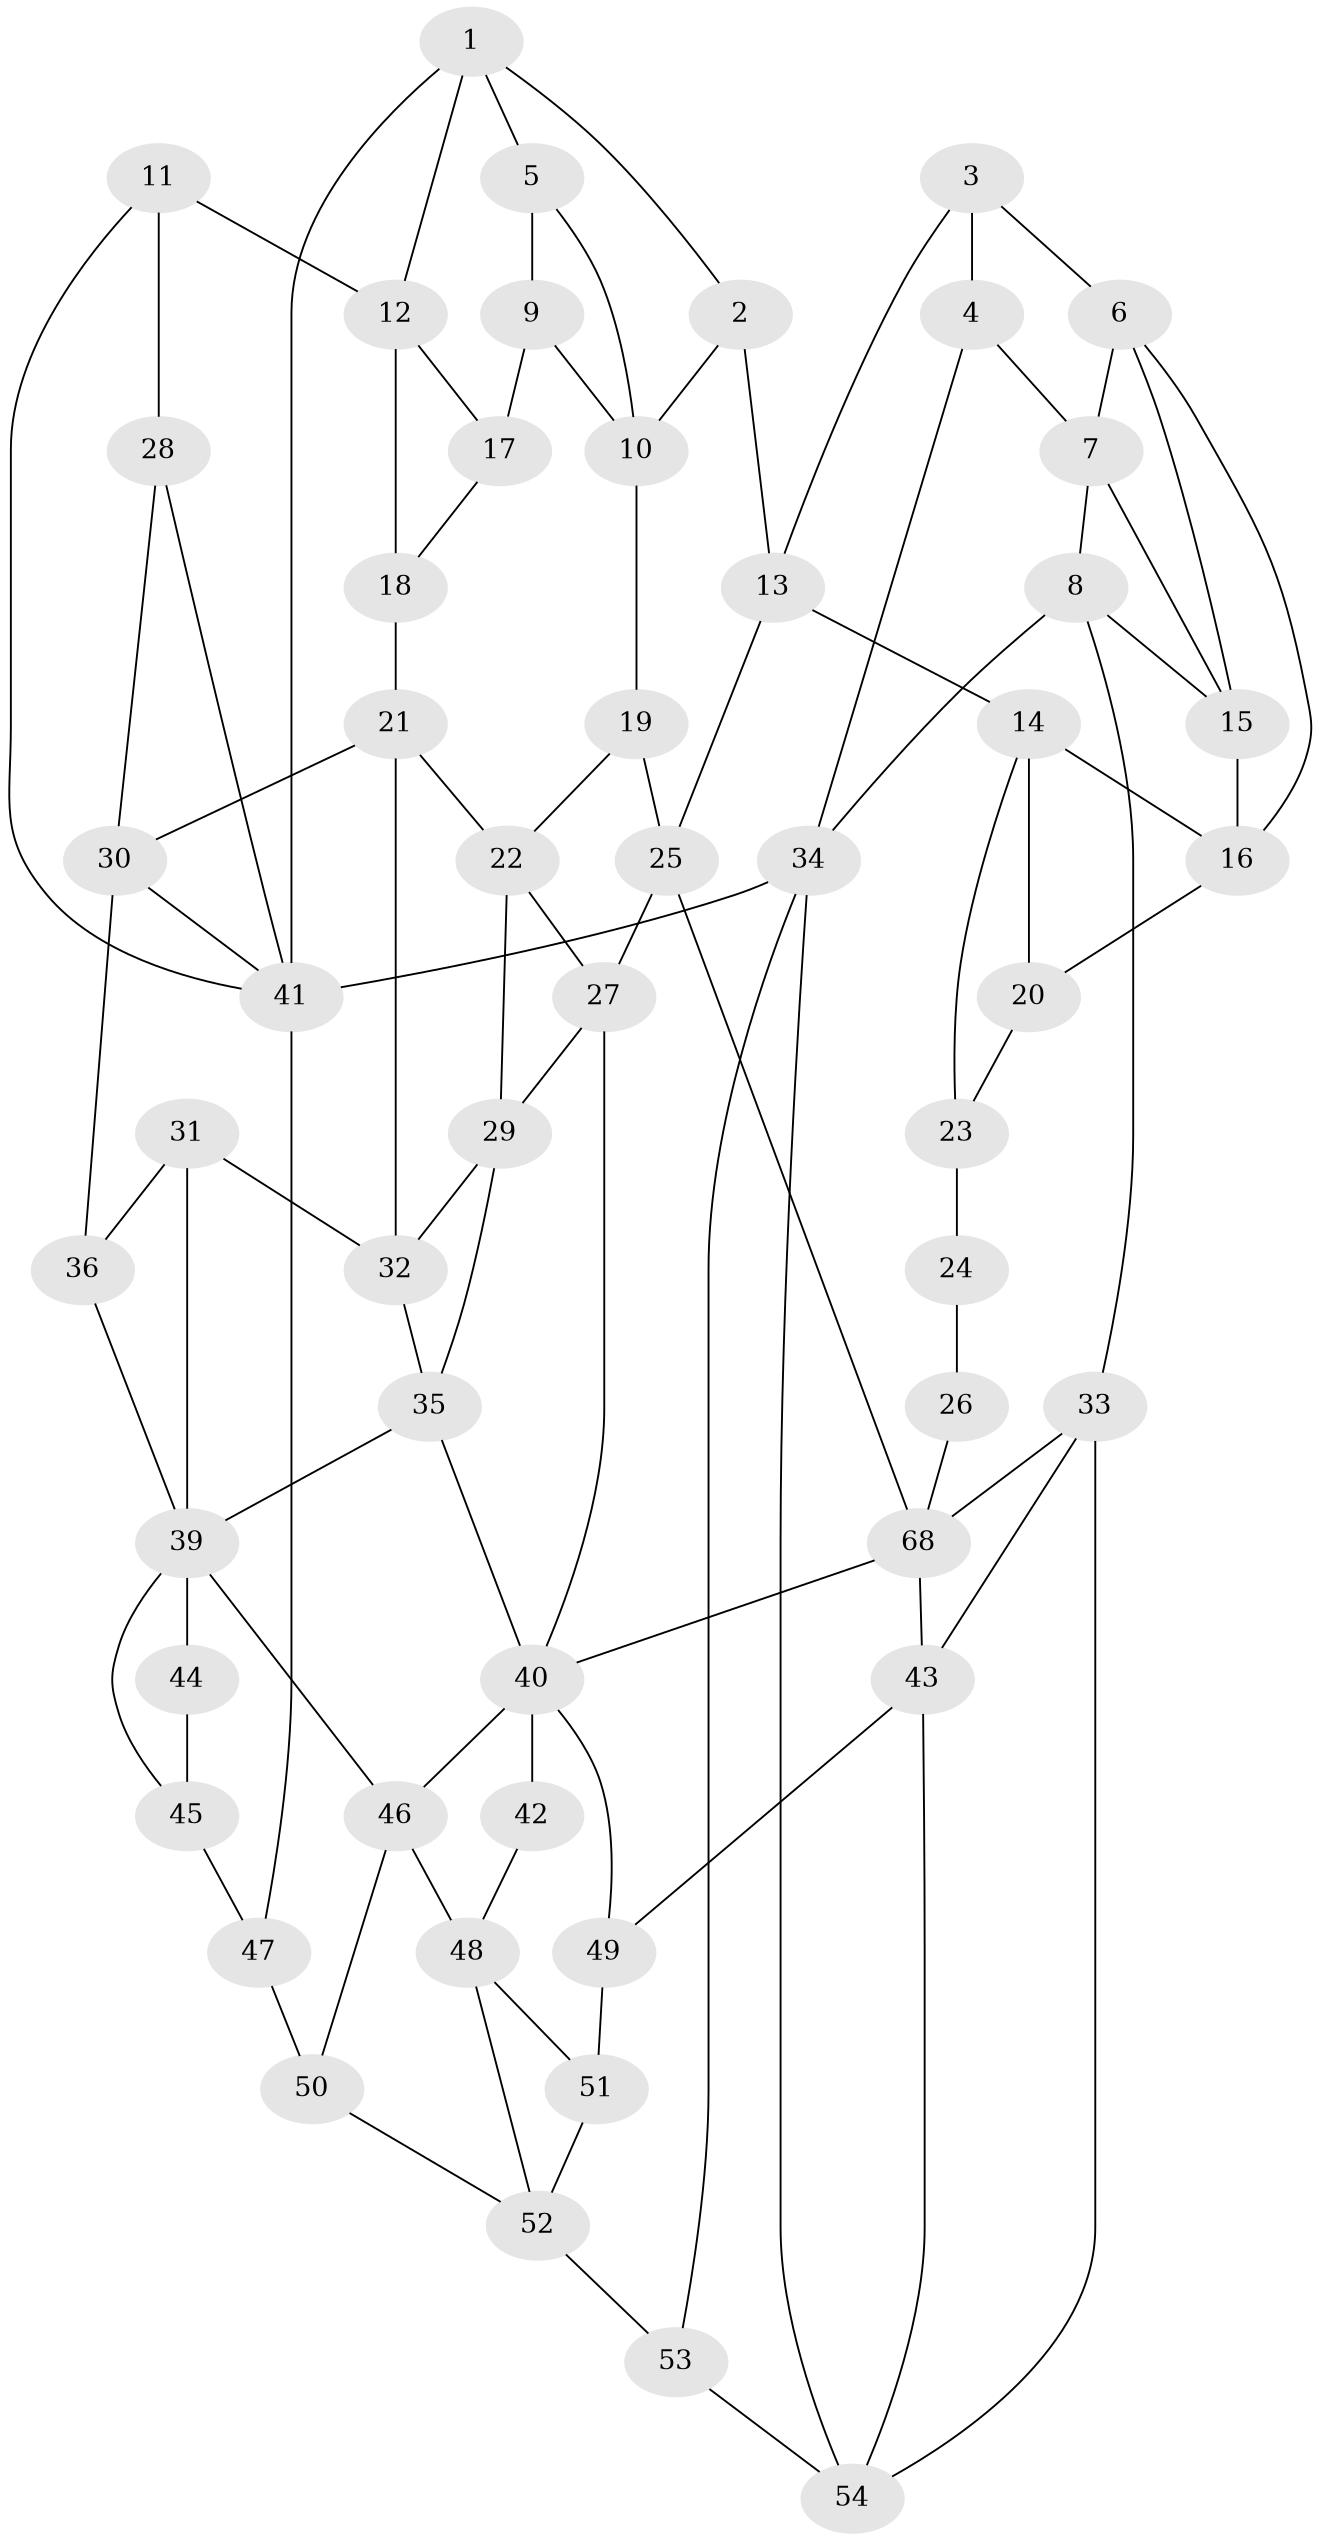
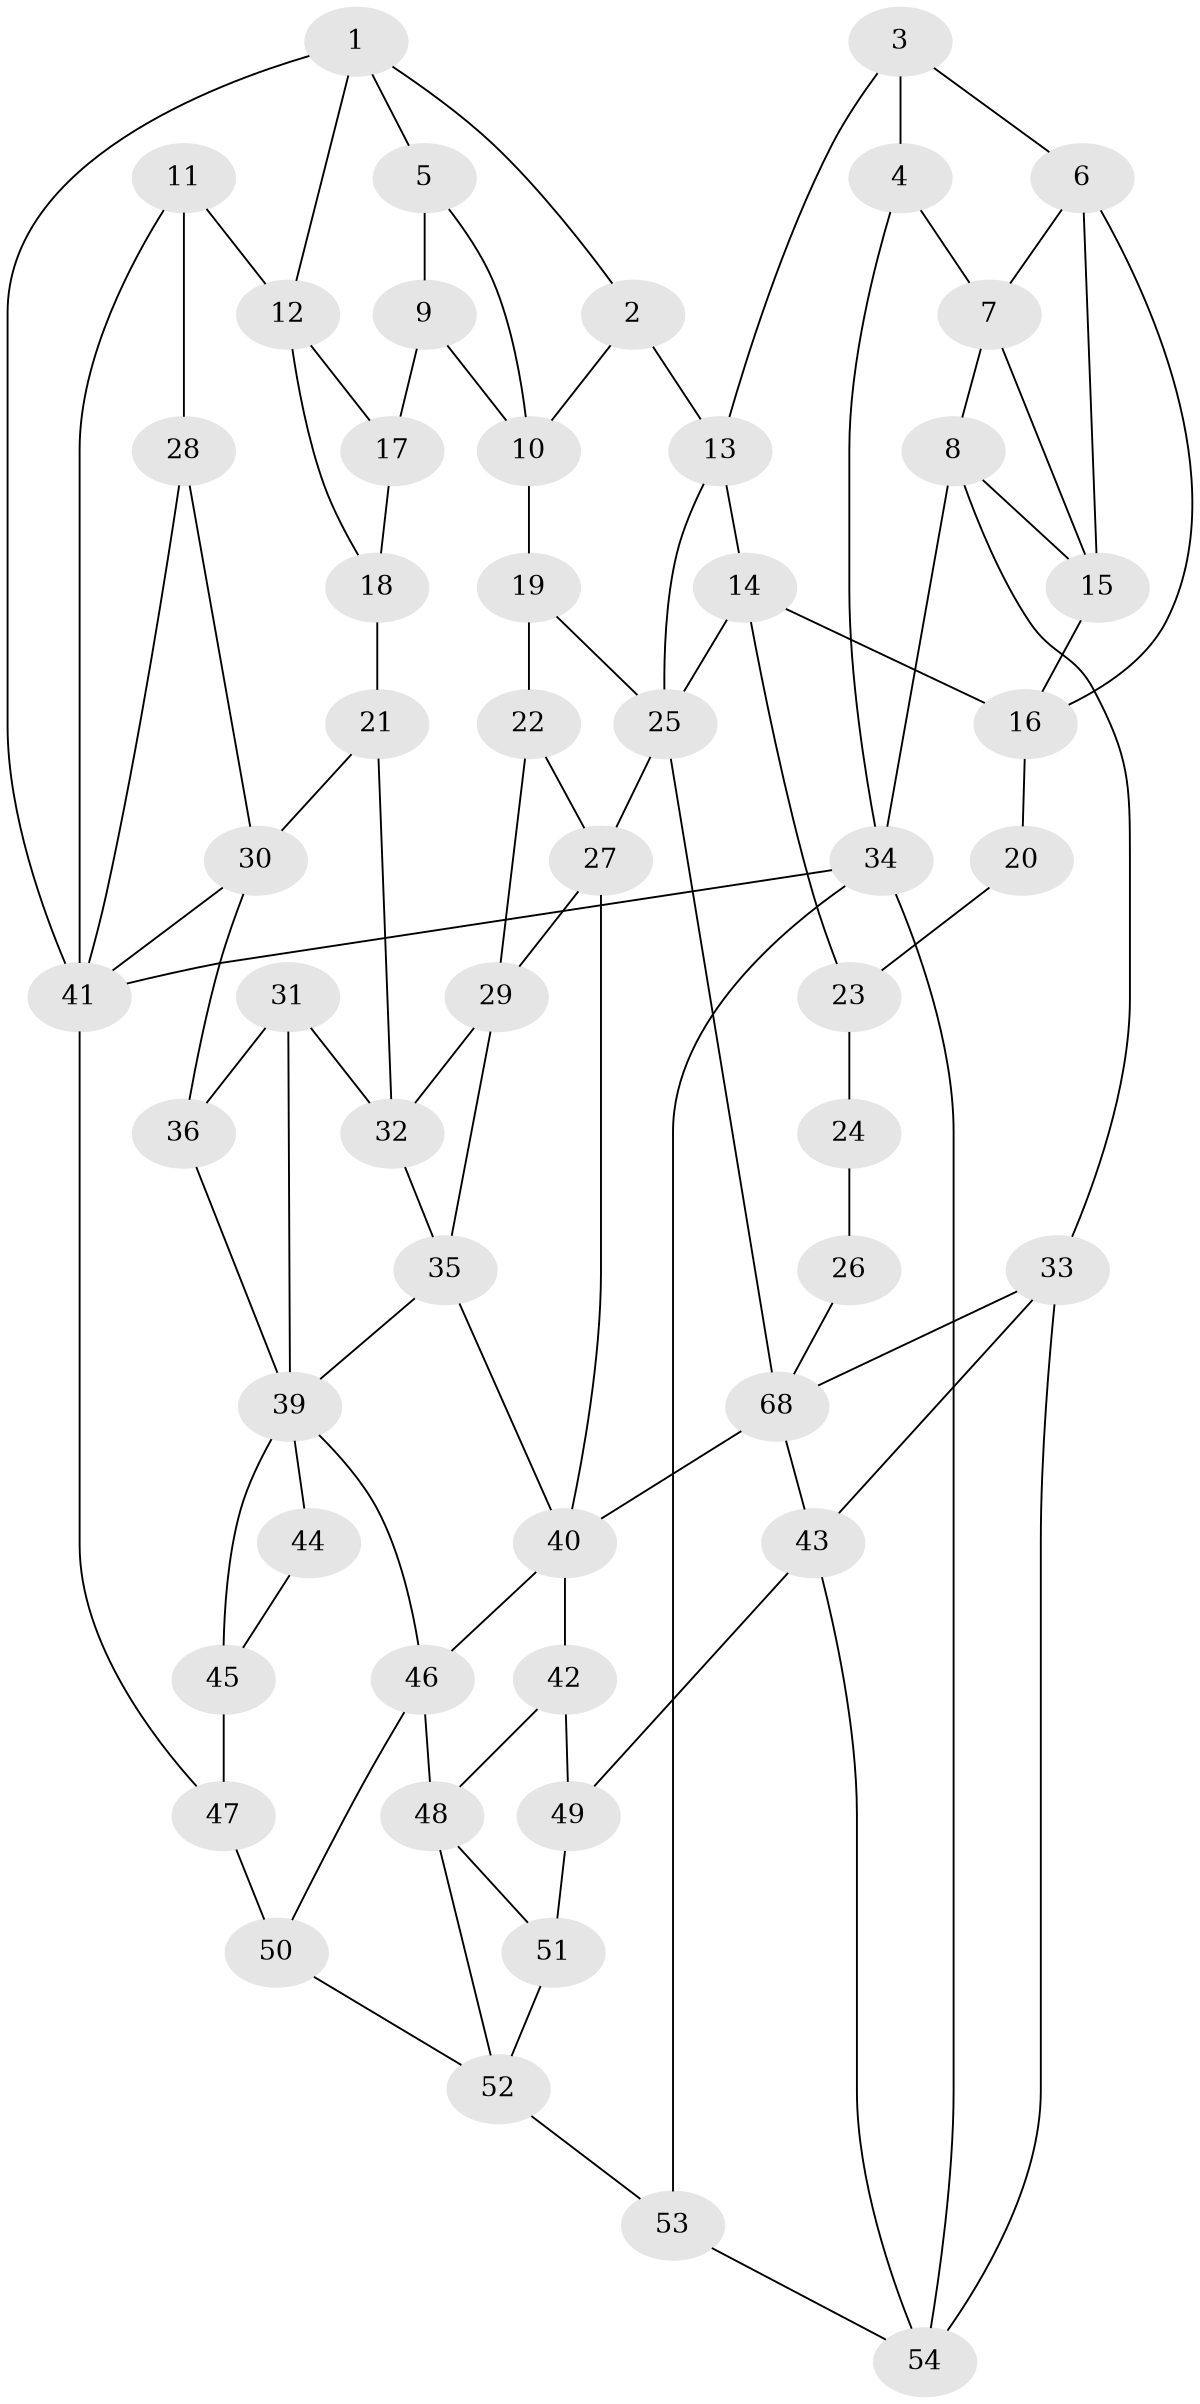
(452, 792) -> none
(1029, 861) -> (705, 656)
(607, 1808) -> (567, 1748)
